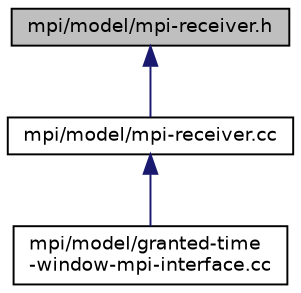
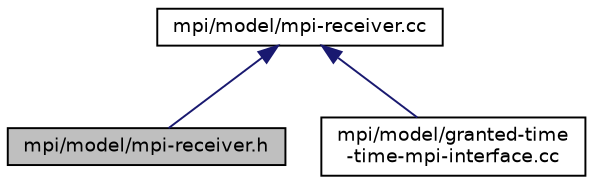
(150, 92) -> (215, 93)
(150, 255) -> (453, 147)
